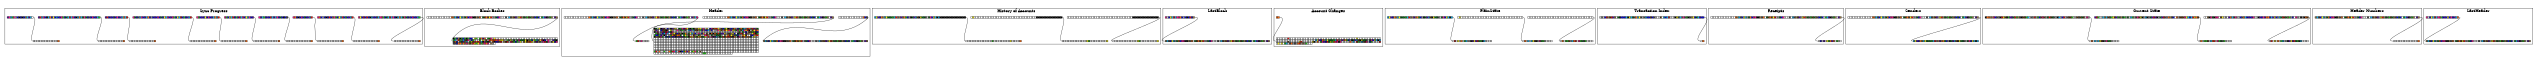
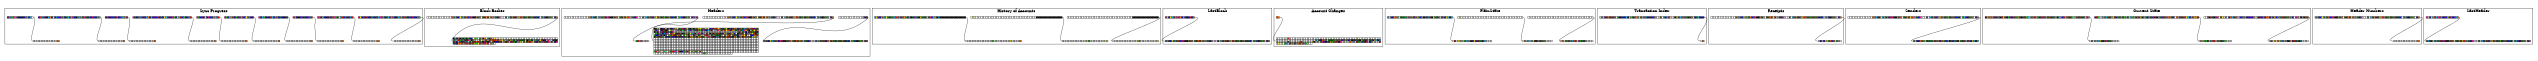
(716, 11) -> (716, 11)
